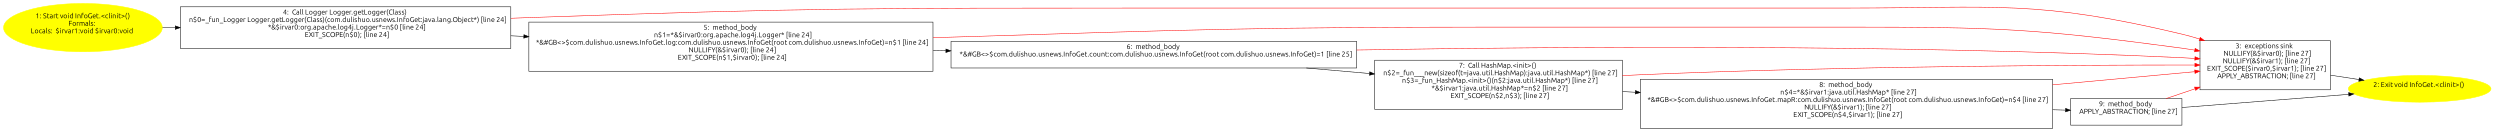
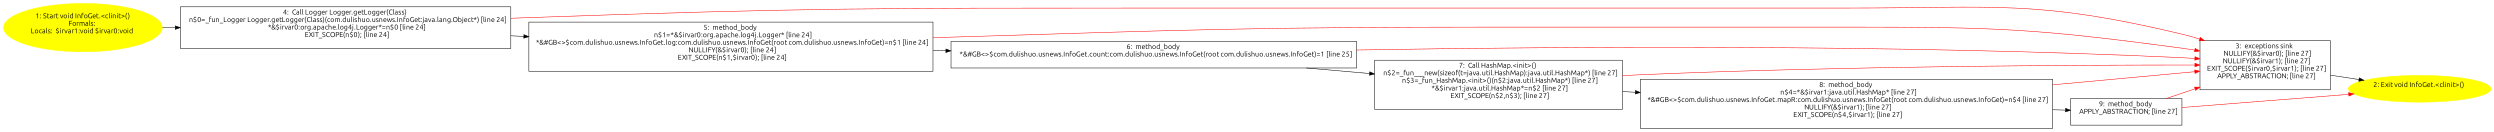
(2265, 101) -> (2265, 101)
